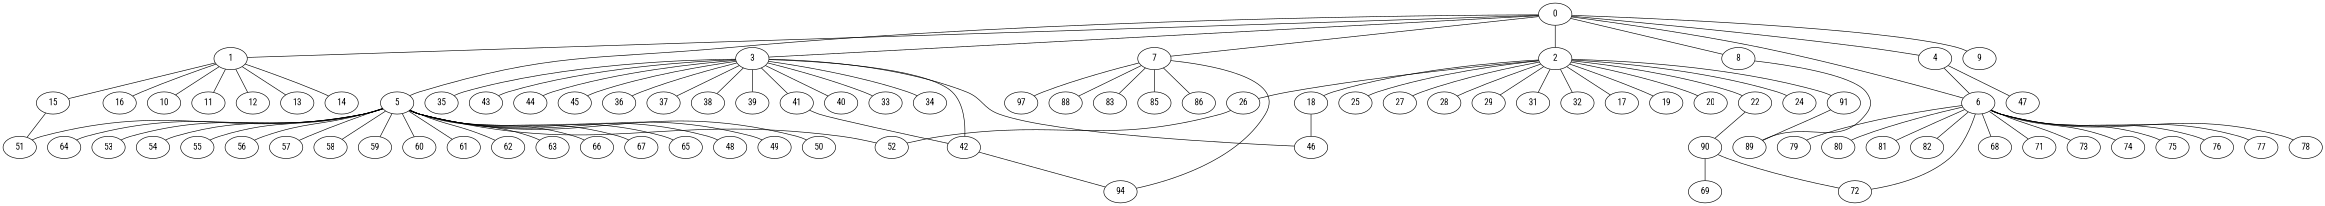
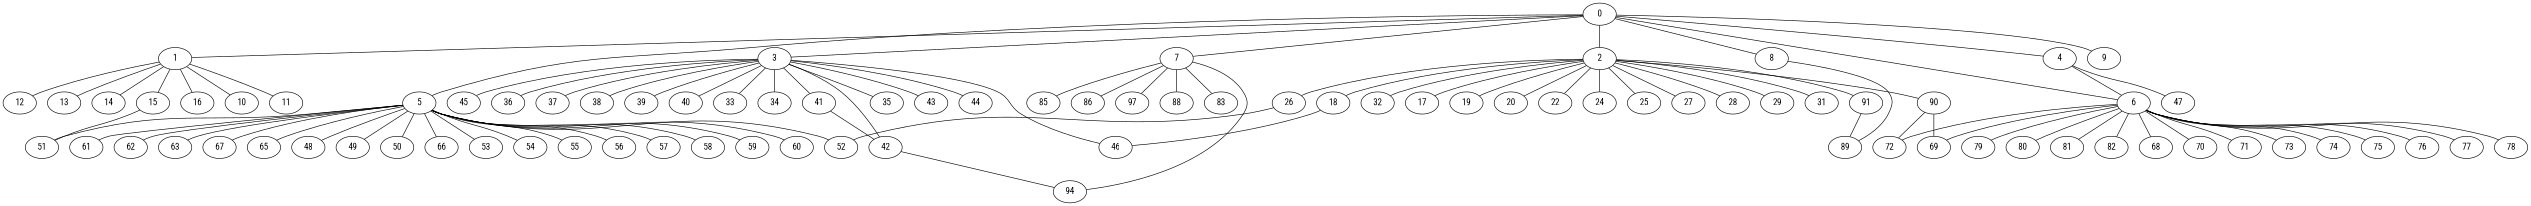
none -> (2031, 118)
(1730, 125) -> (1821, 82)
(64, 147) -> none
none -> (2200, 147)
